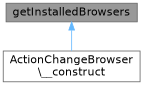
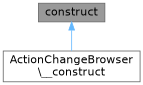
(72, 13) -> (72, 13)
